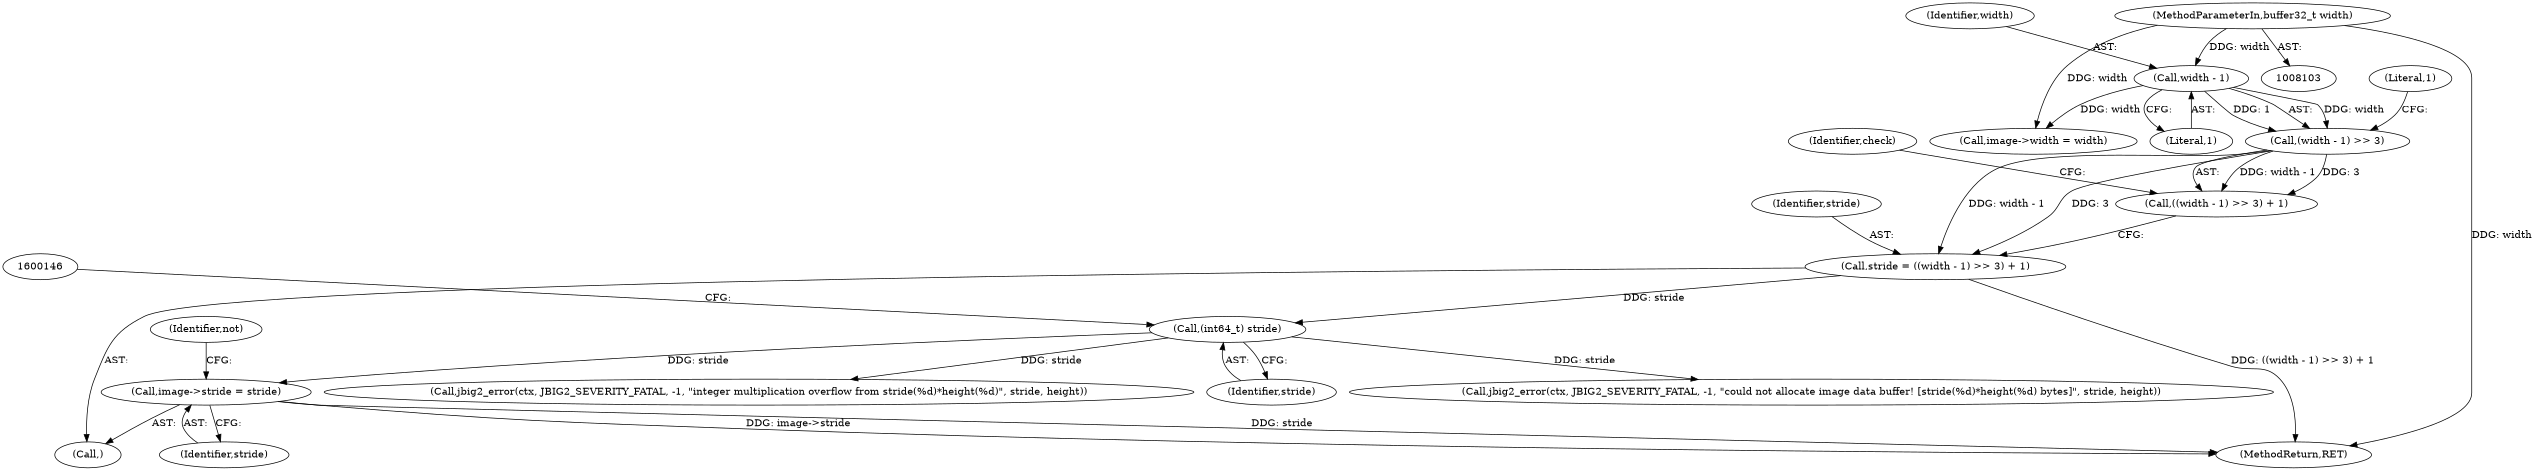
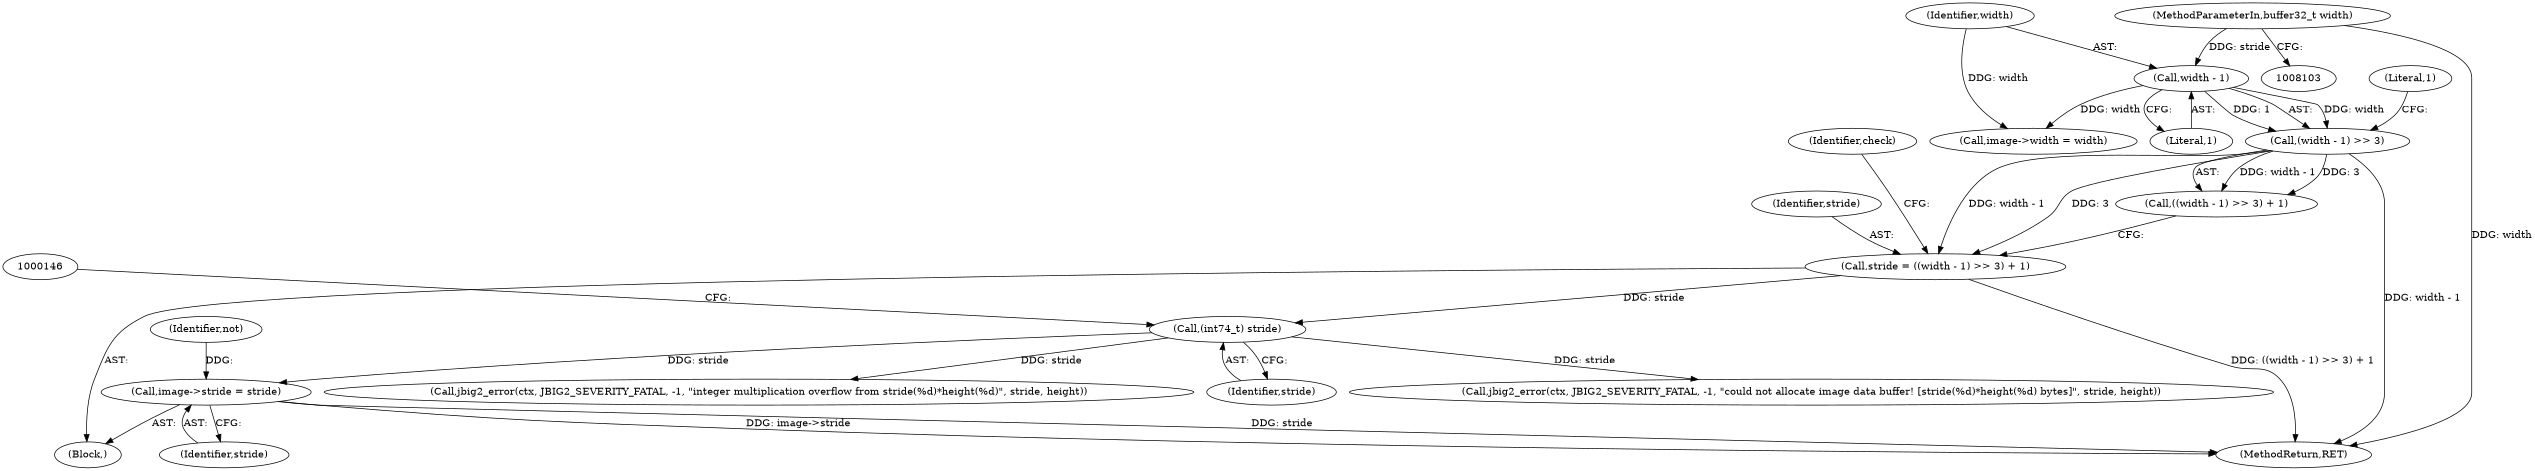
(2240, 47) -> (2240, 47)
(2292, 47) -> (2292, 47)
(2082, 55) -> (1965, 84)
(2025, 171) -> (1894, 200)
(40, 267) -> (40, 267)
none -> (2385, 301)
(1228, 329) -> (1228, 329)
(221, 361) -> (221, 361)
(88, 455) -> (88, 455)
